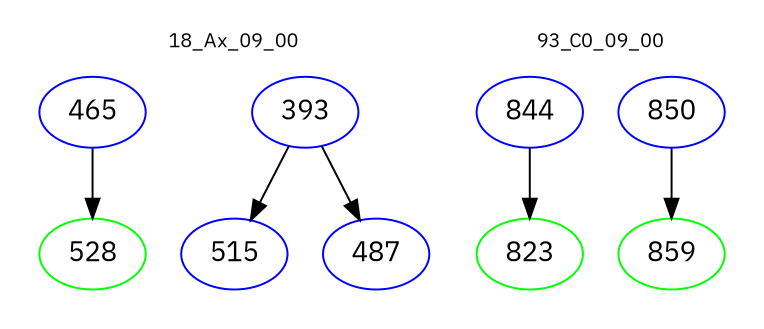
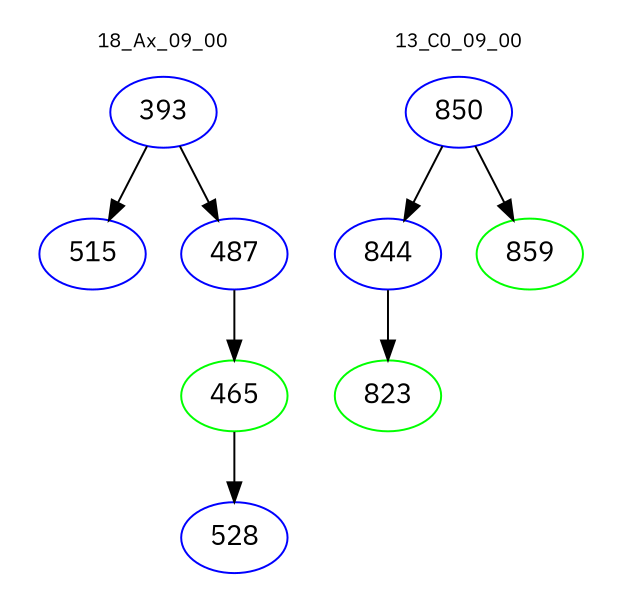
(601, 42) -> (459, 42)
(93, 112) -> (234, 396)
none -> (428, 174)
(93, 254) -> (234, 538)
none -> (234, 315)
